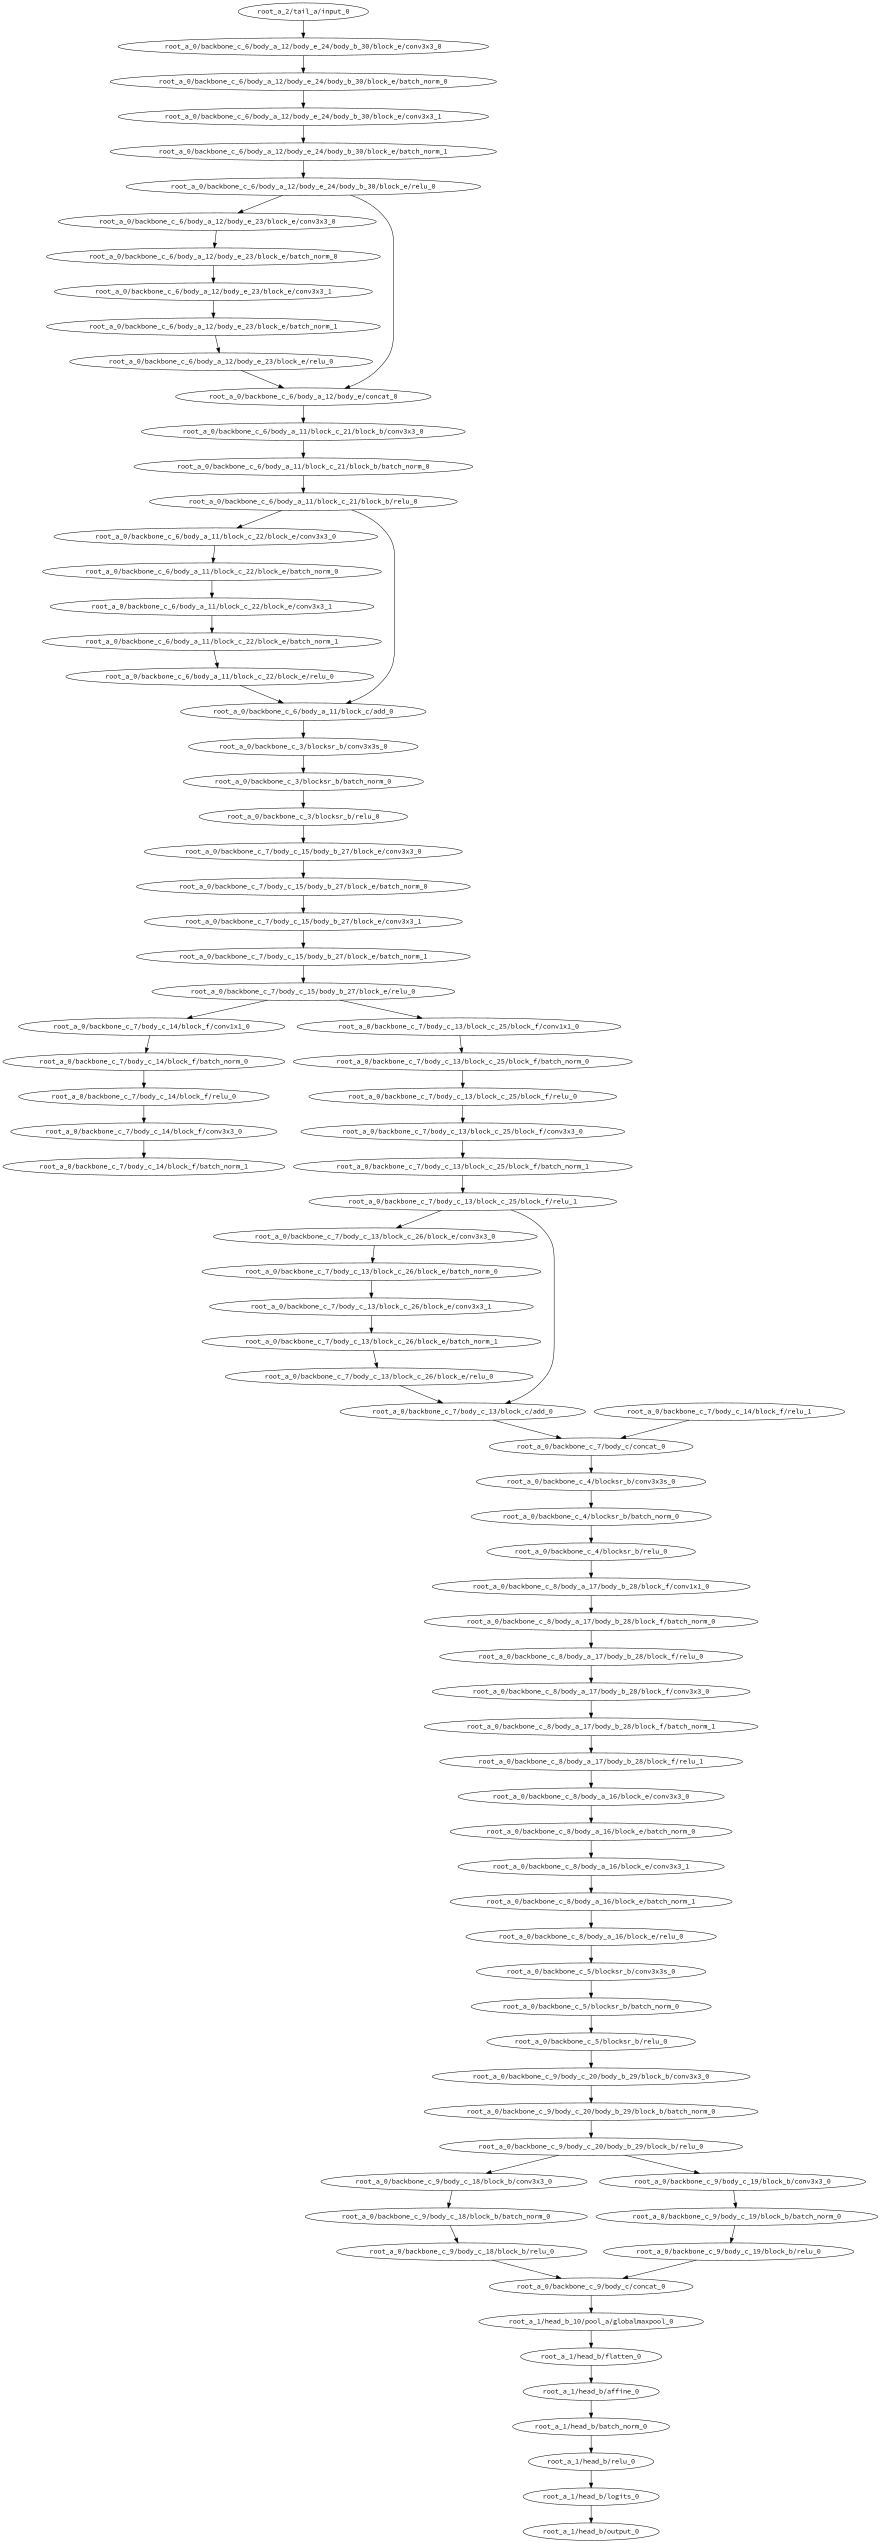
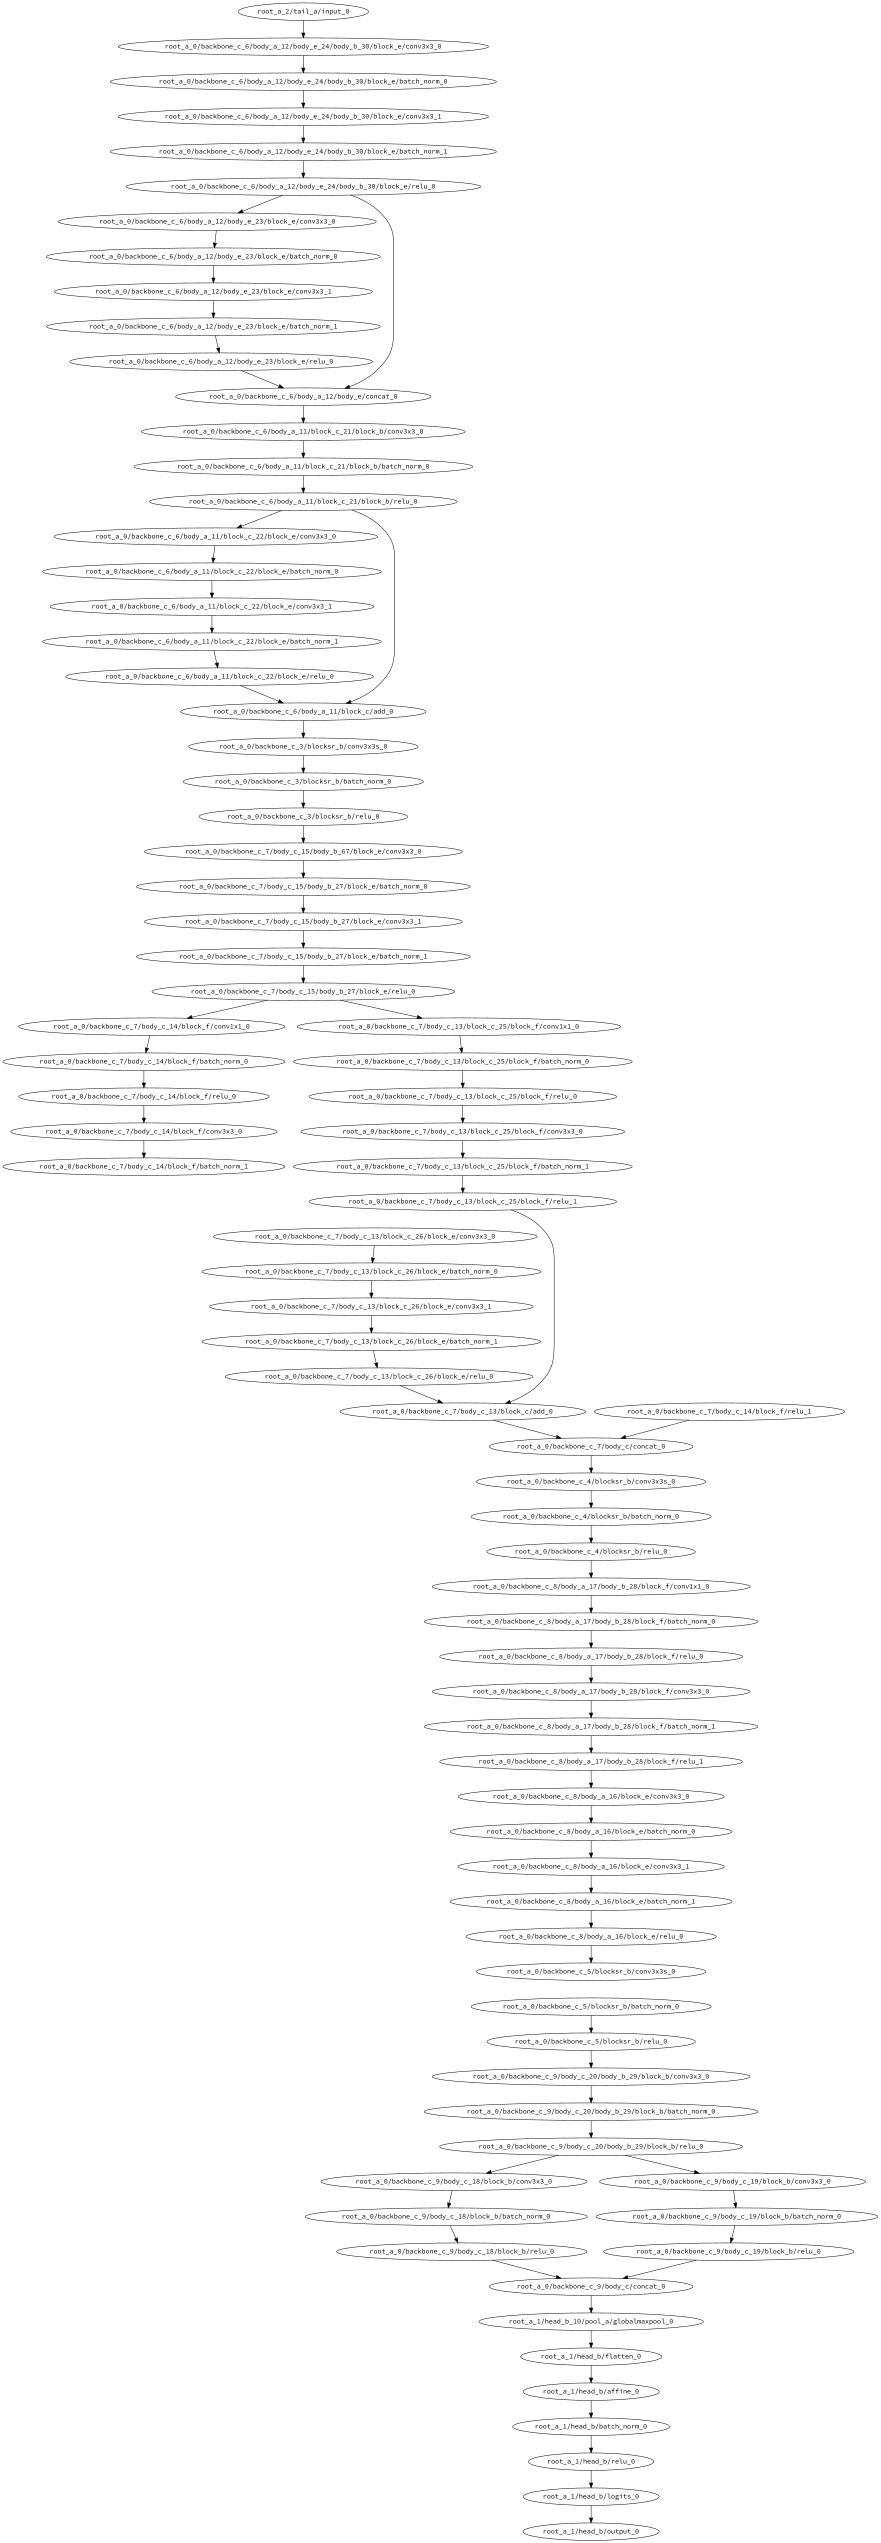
(303, 852) -> (303, 852)
(421, 1218) -> none
(591, 1987) -> none
